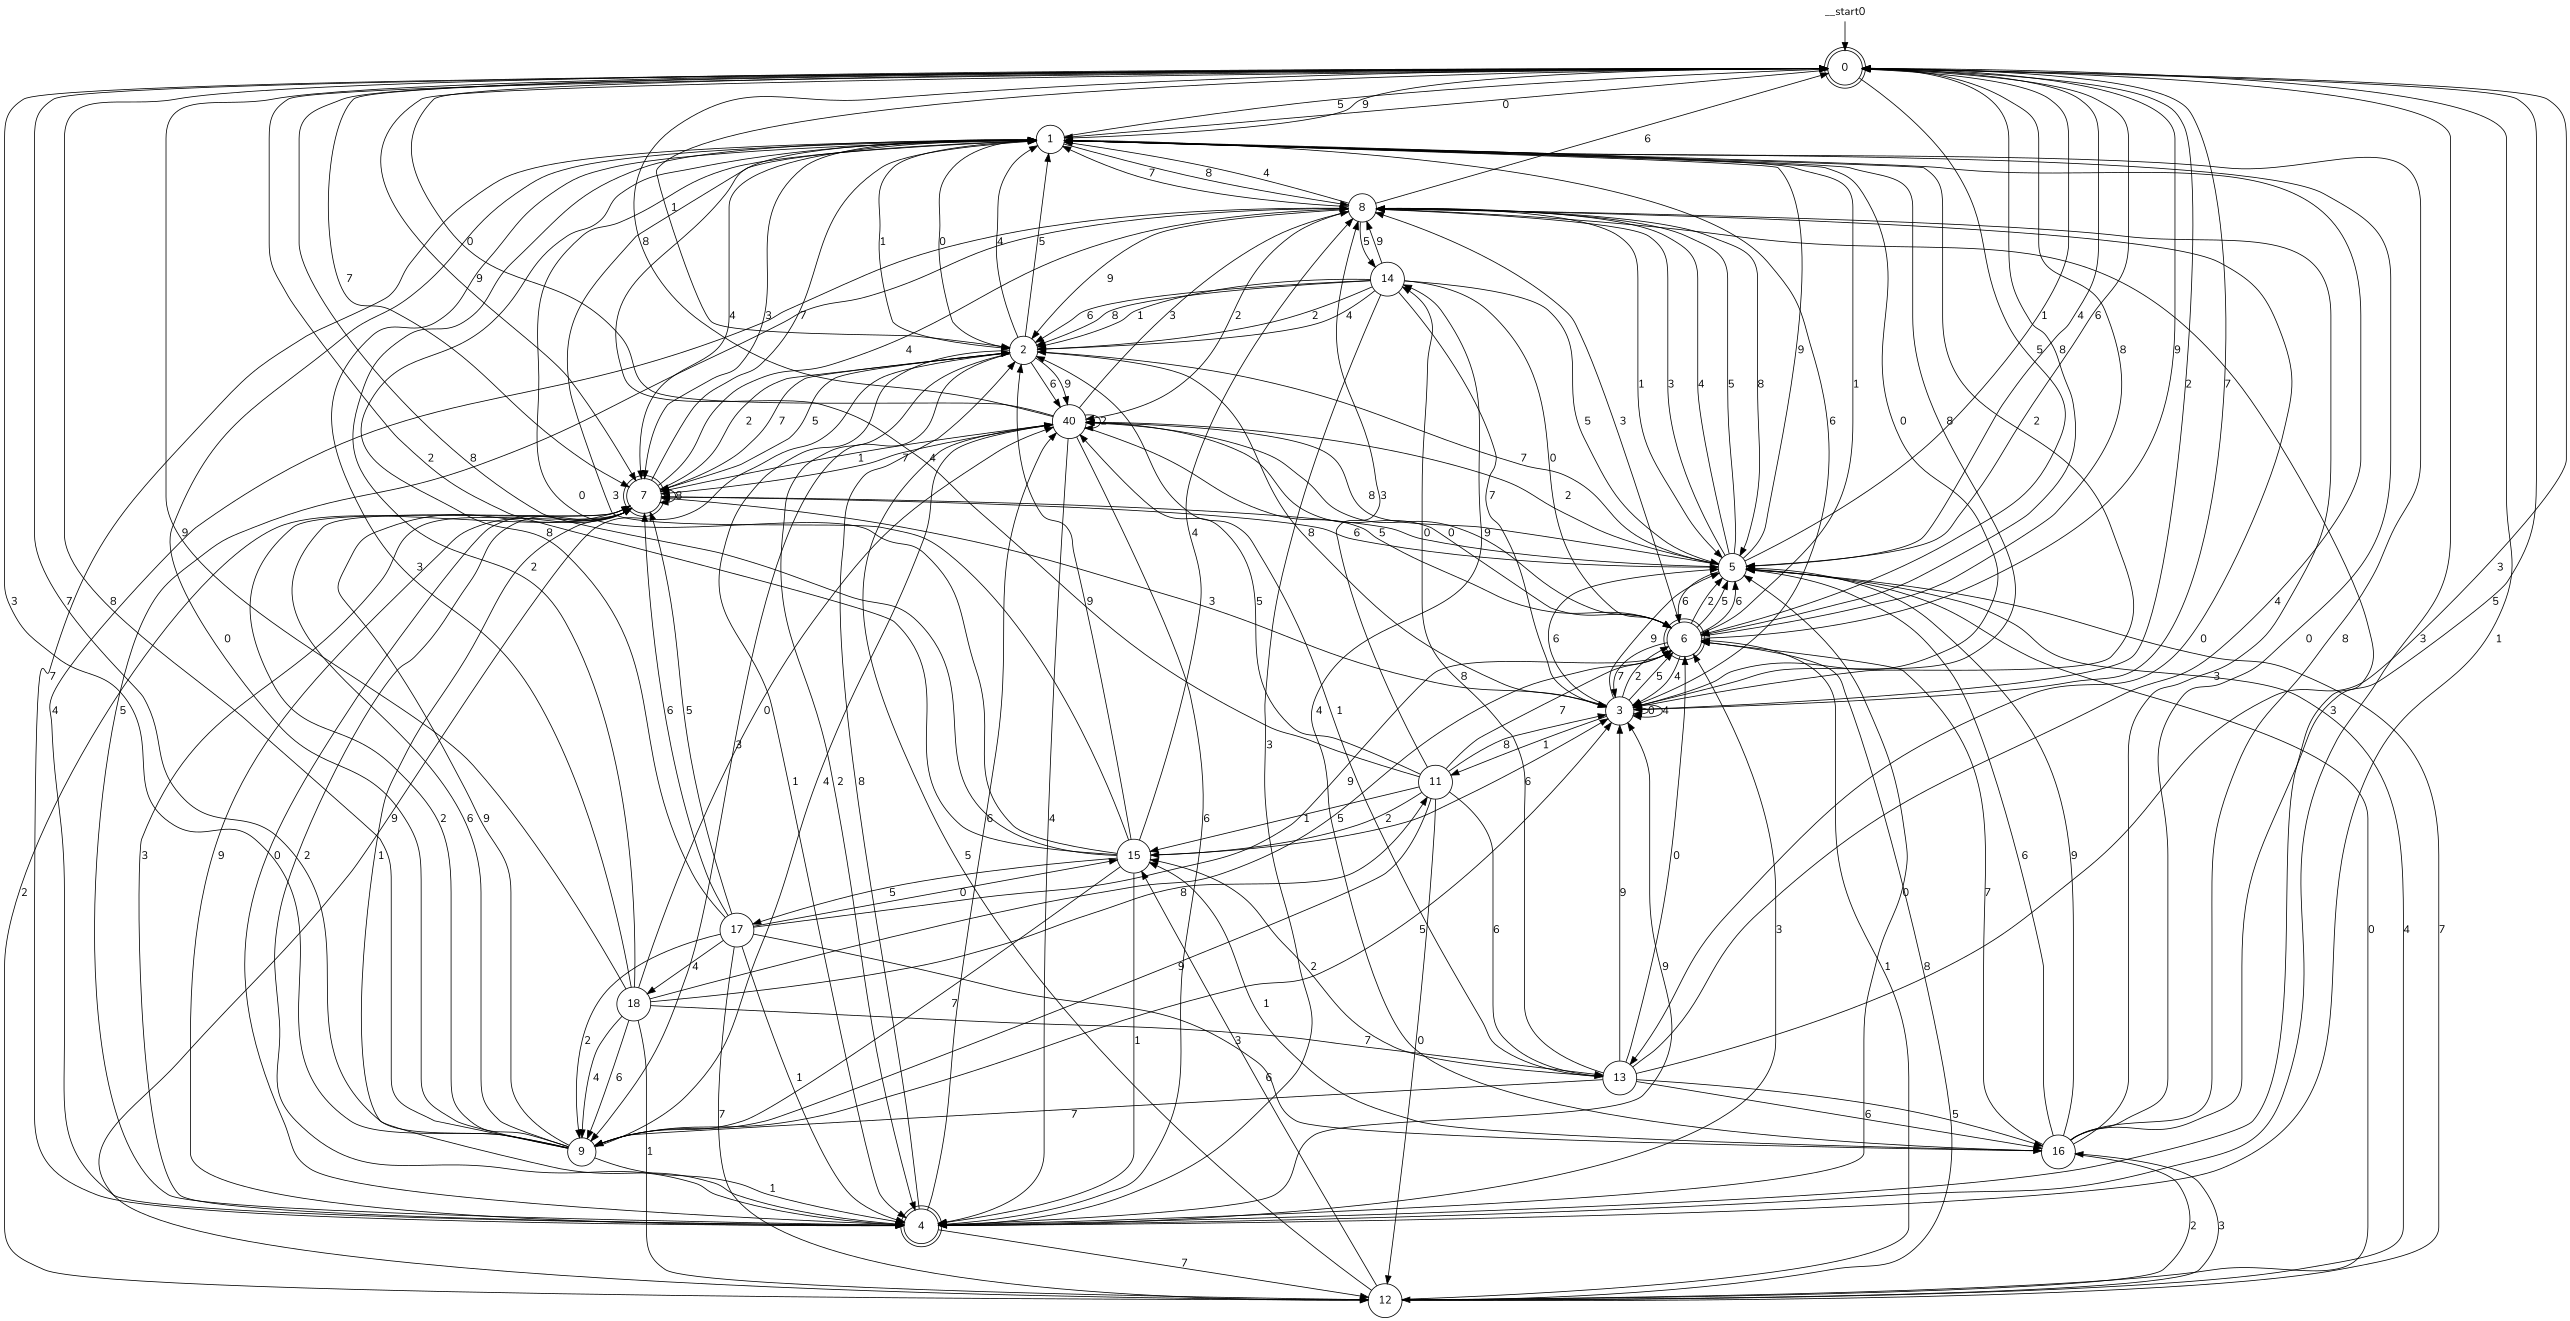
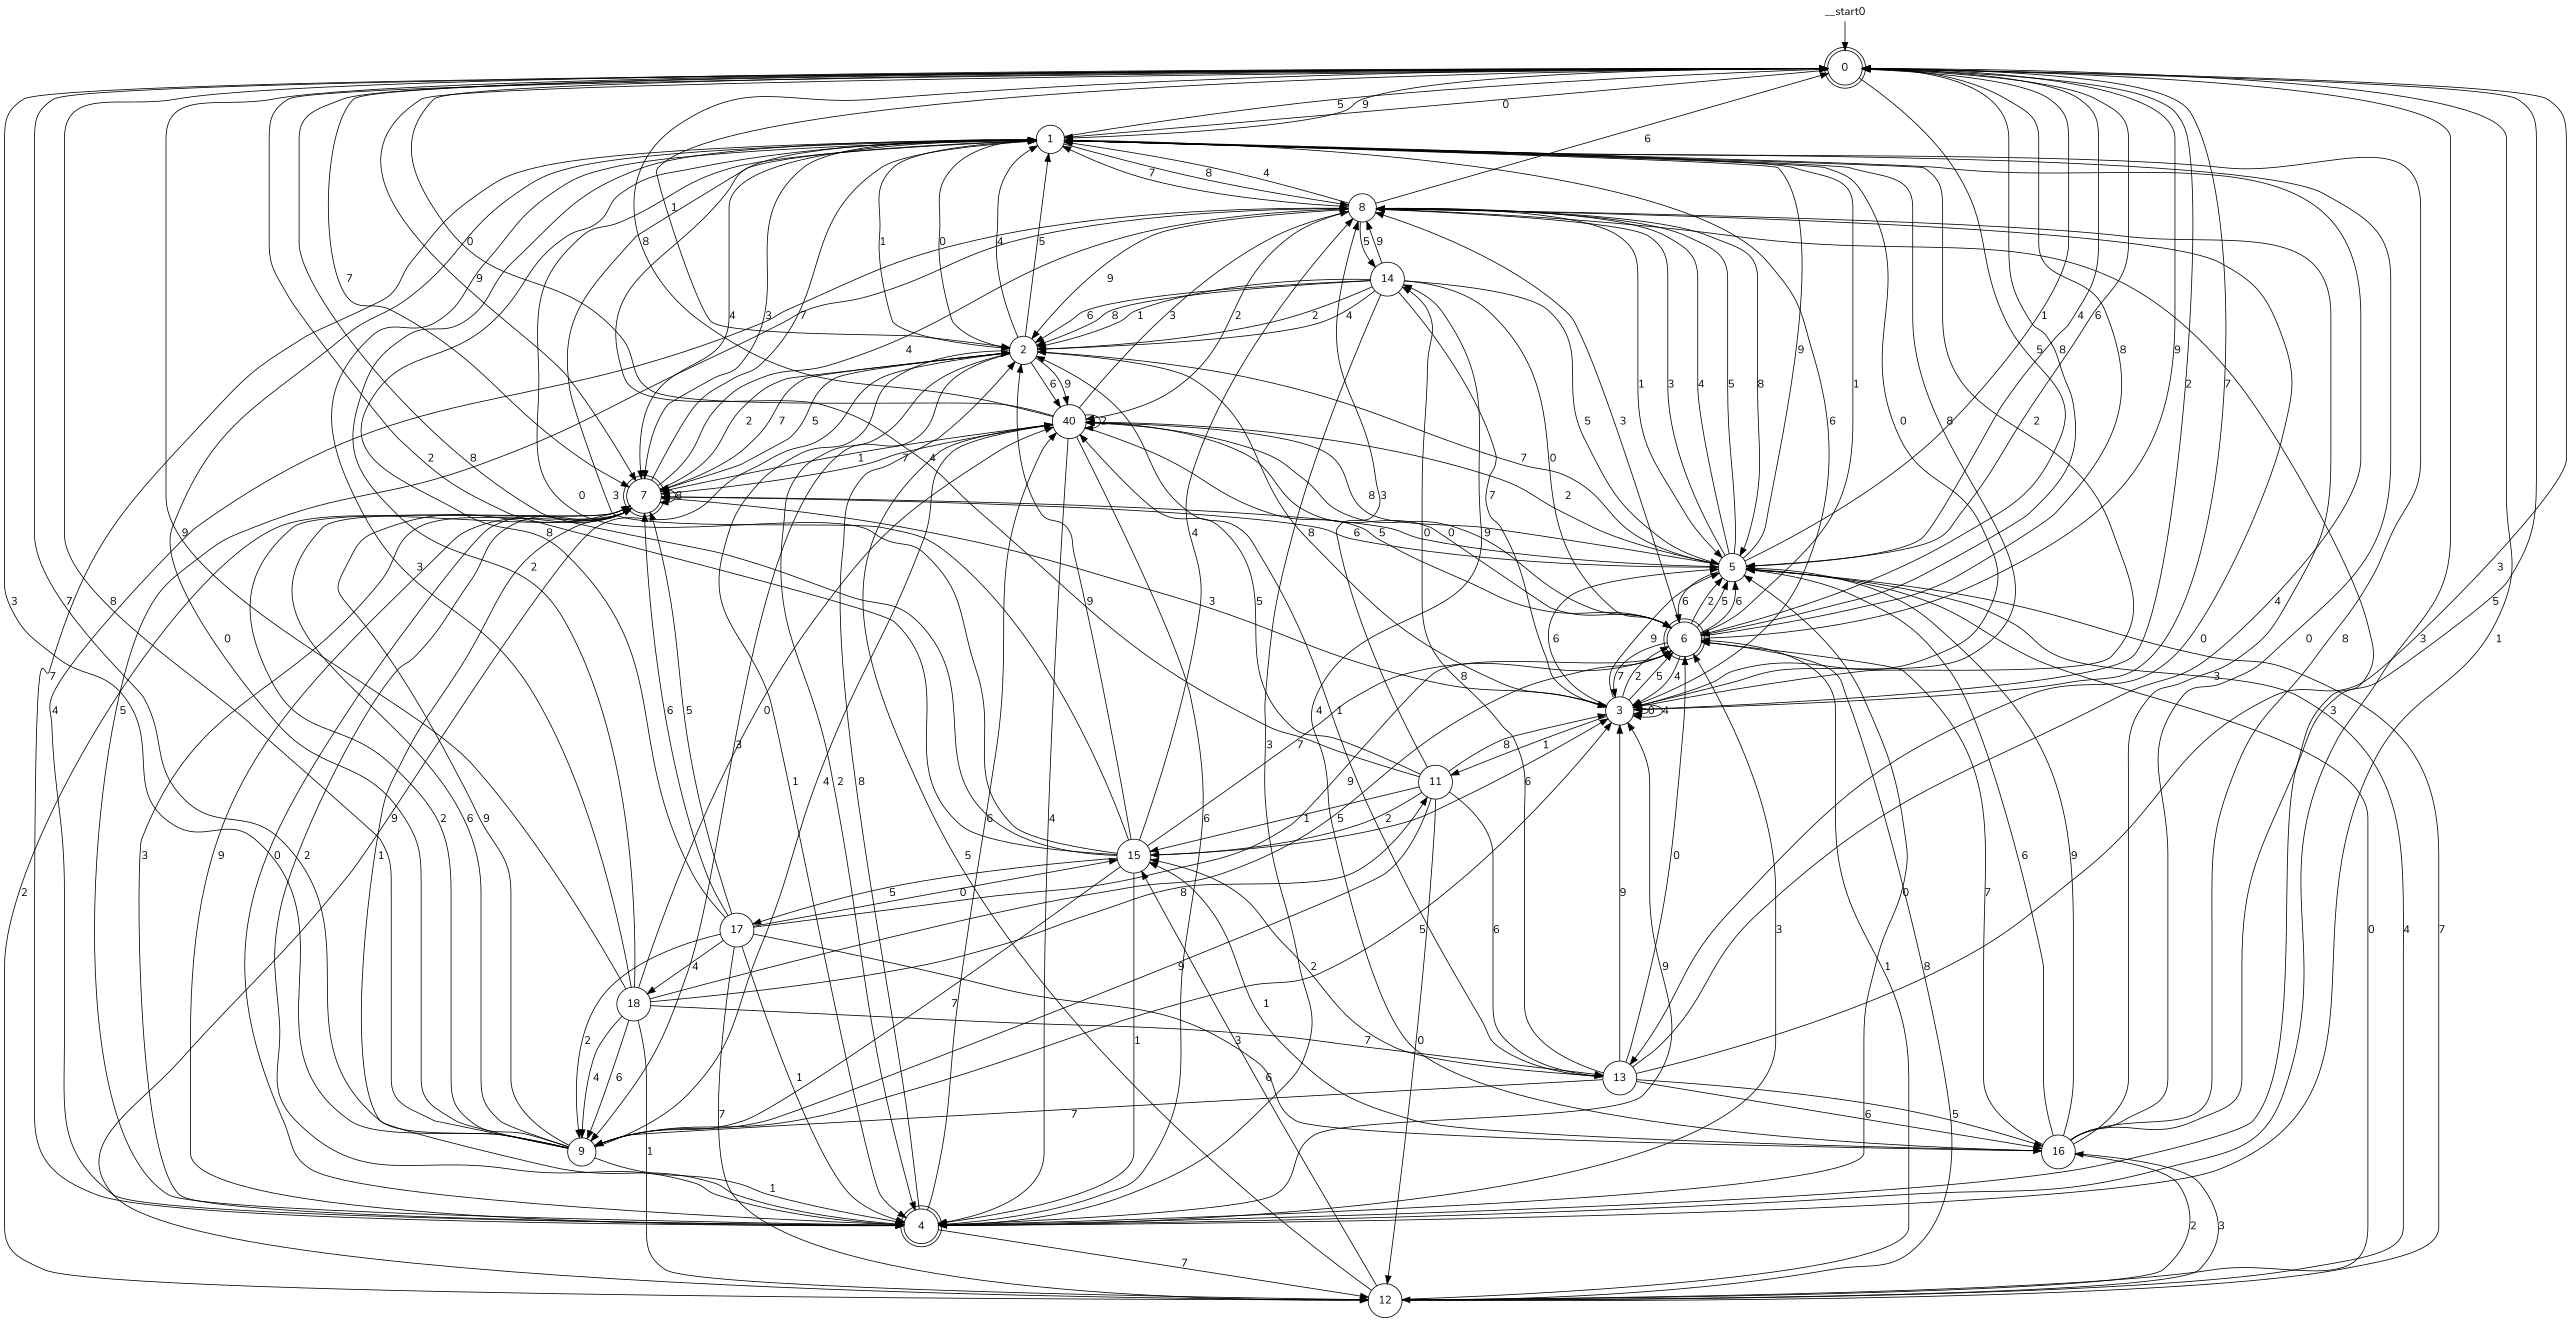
(1550, 701) -> (1370, 689)
